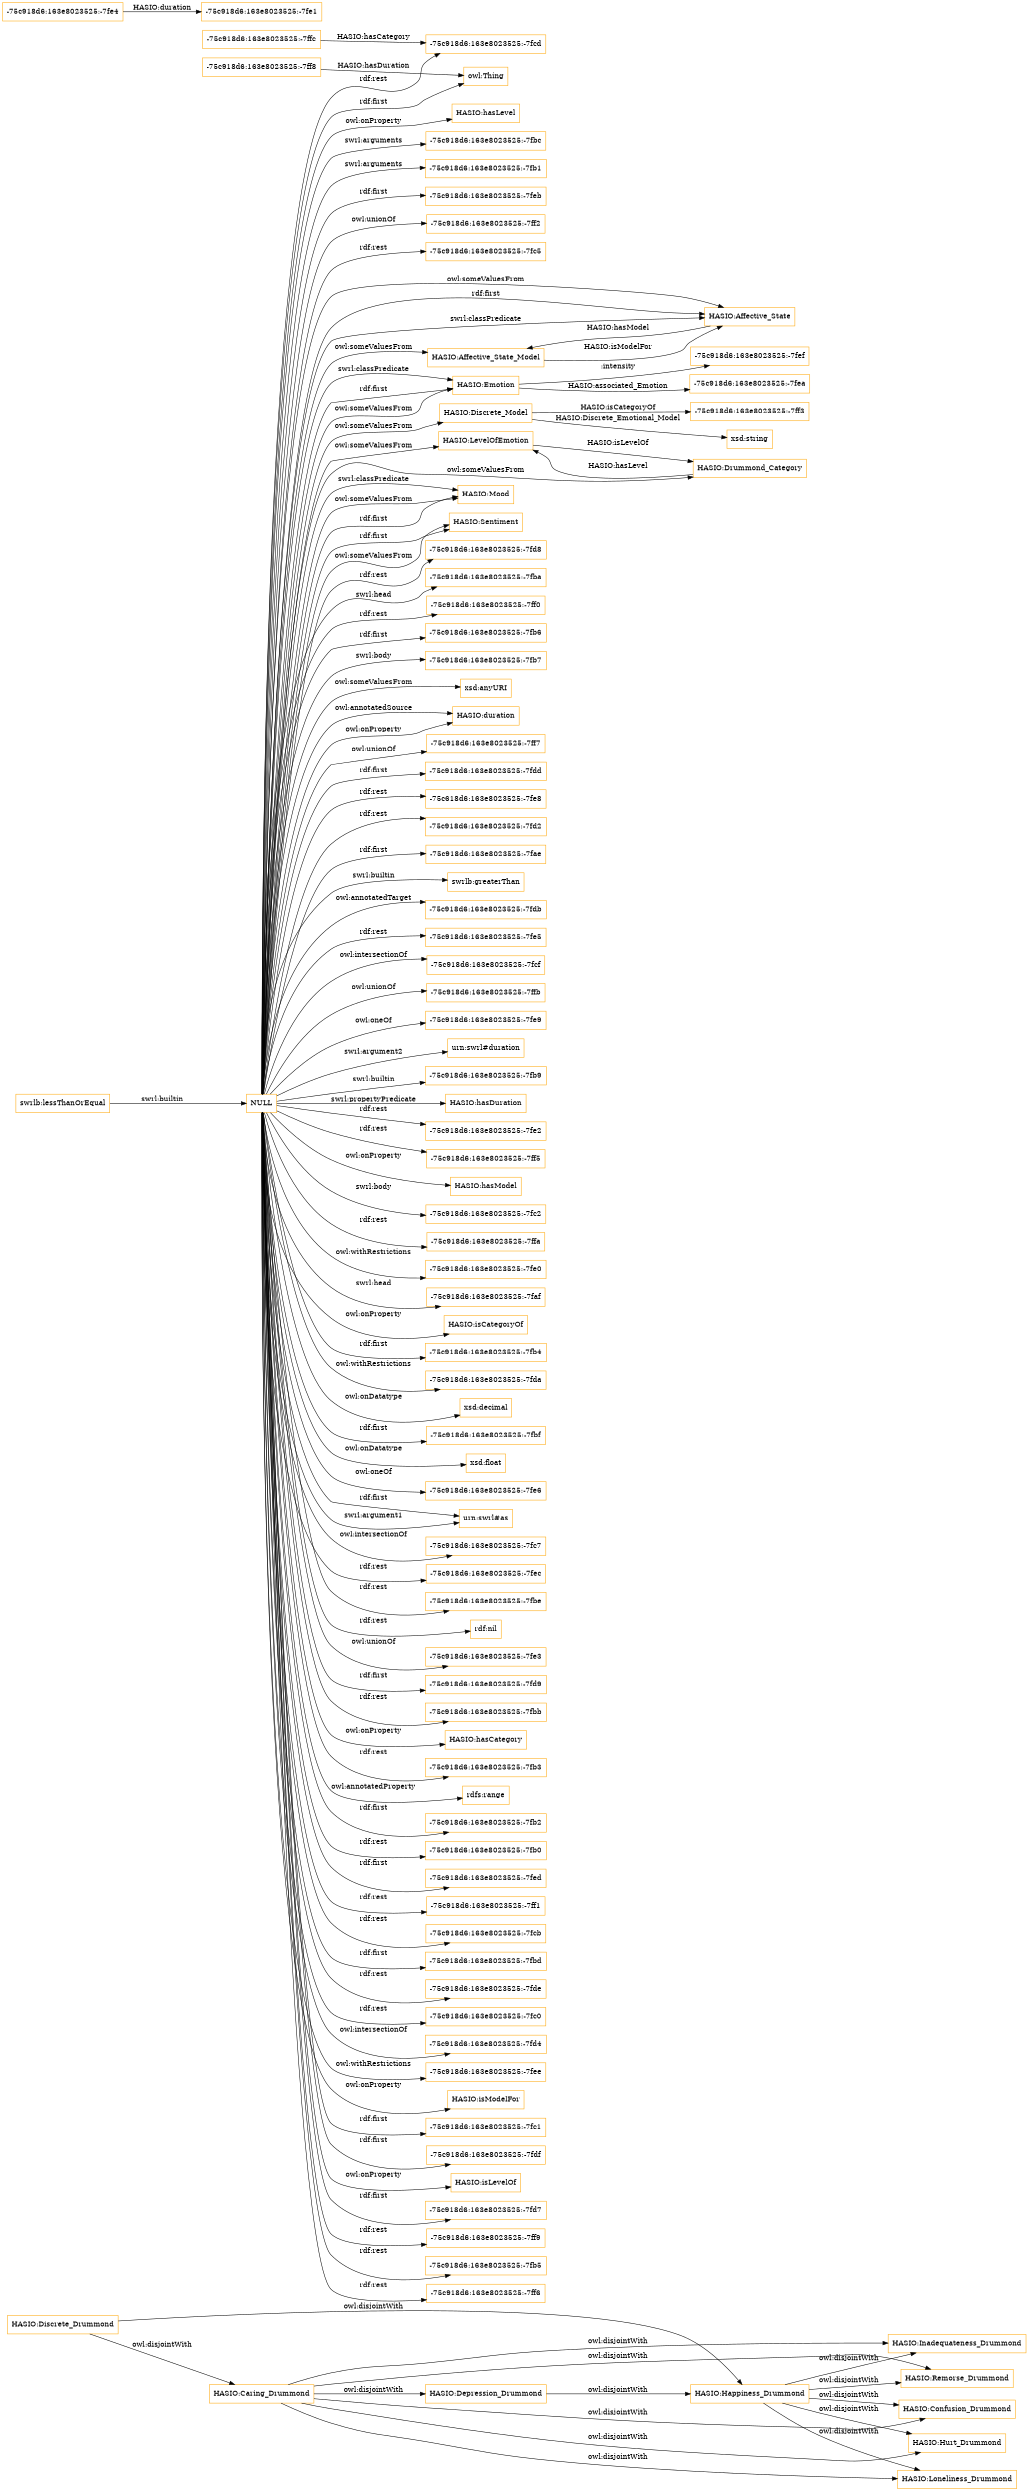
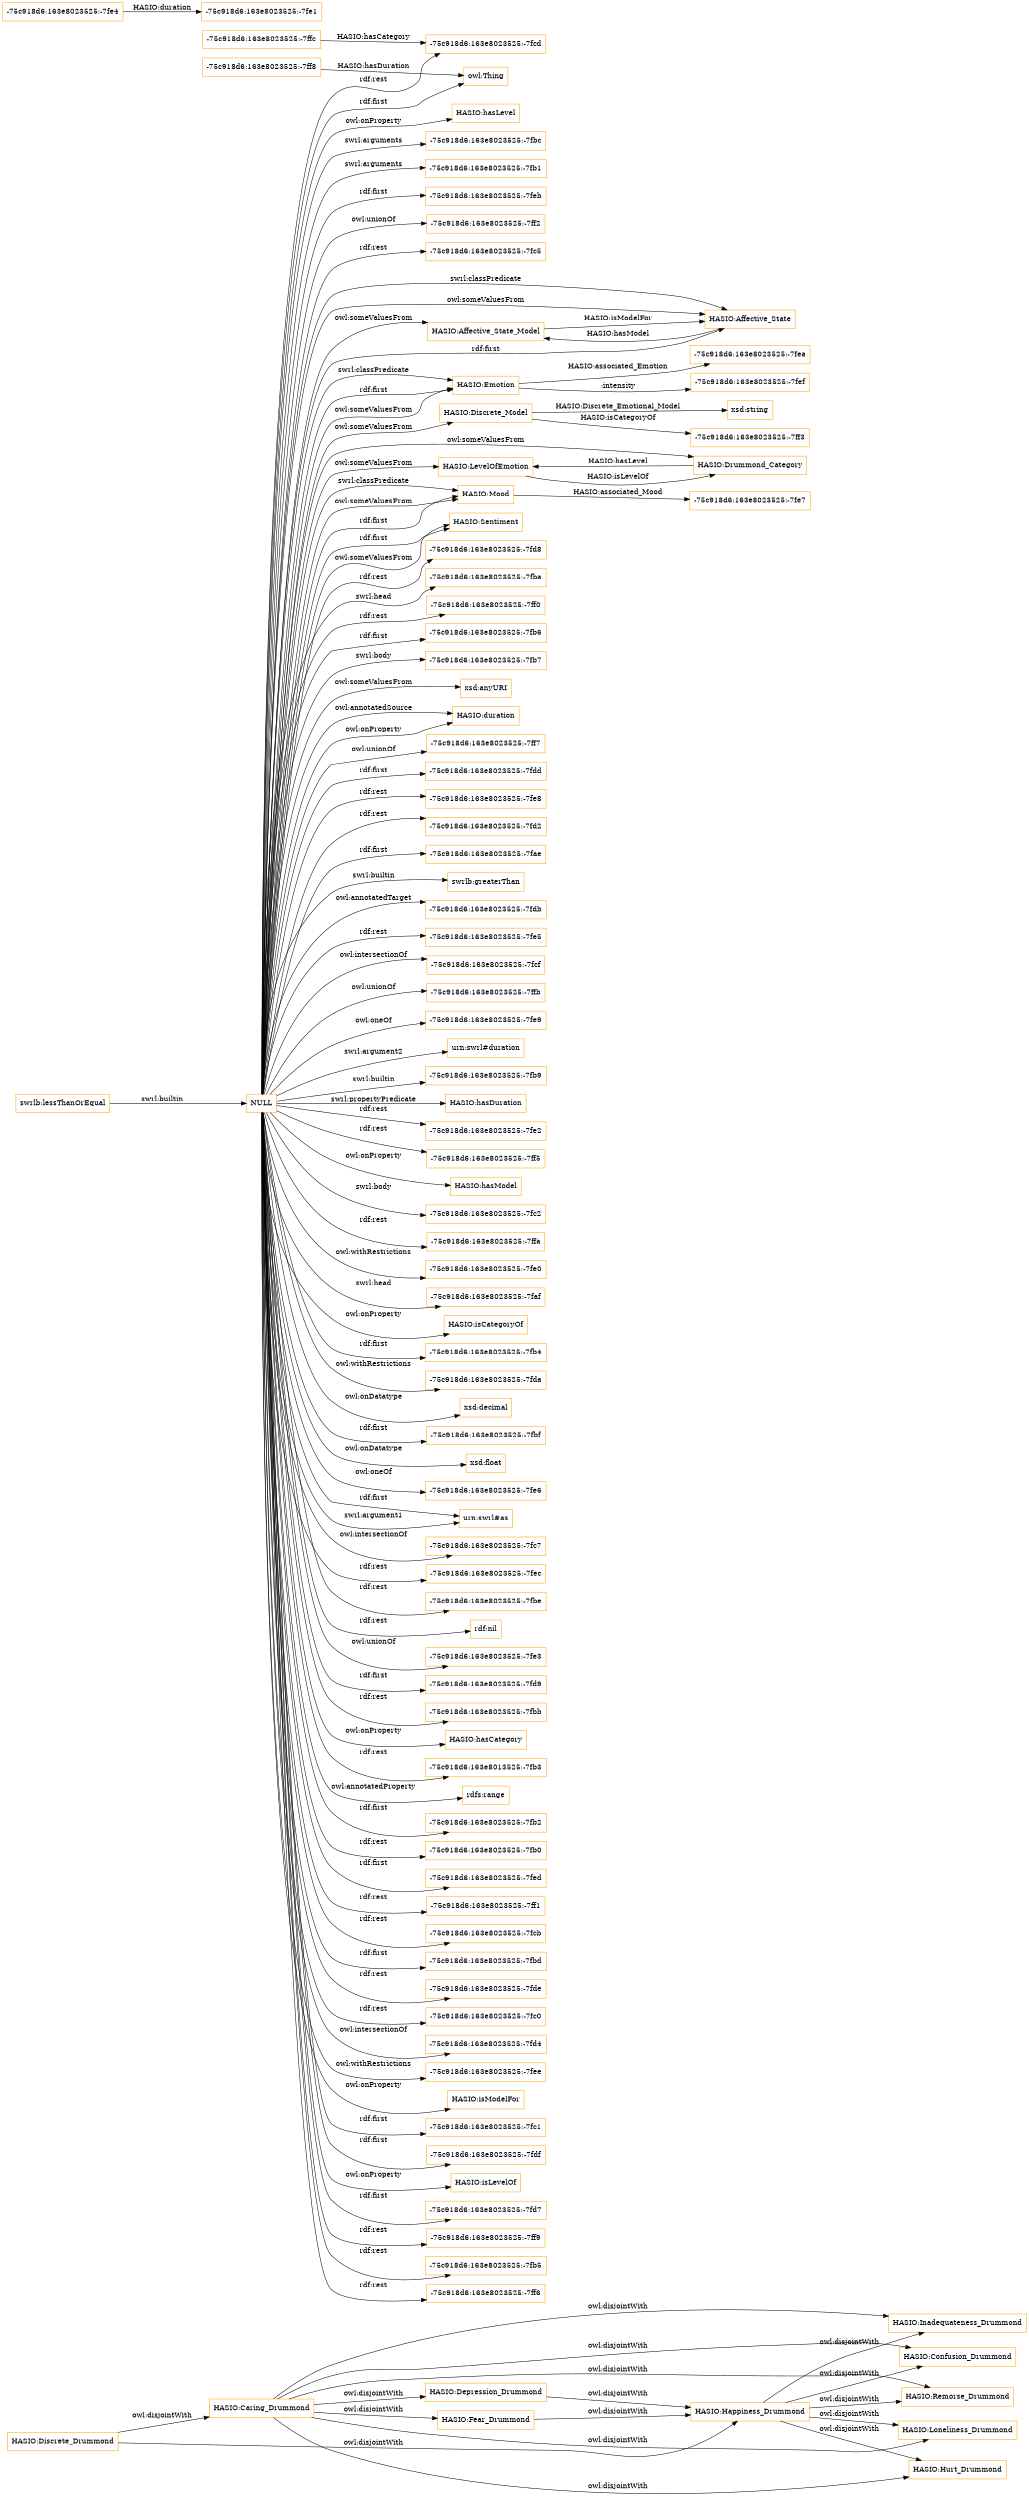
none -> (750, 501)
(486, 799) -> (486, 799)
(486, 1768) -> (486, 1768)
none -> (486, 2420)
